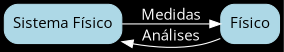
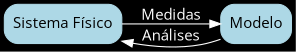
(250, 24) -> (256, 24)
